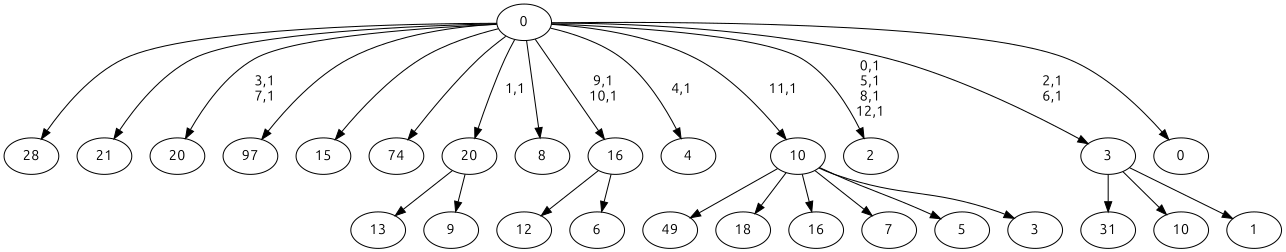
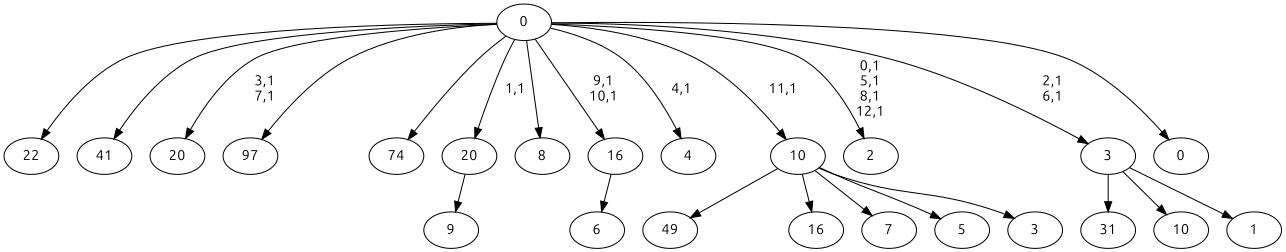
(31, 156) -> (31, 156)
(104, 156) -> (104, 156)
(323, 156) -> none
(378, 230) -> none
(524, 230) -> none
(743, 230) -> none
